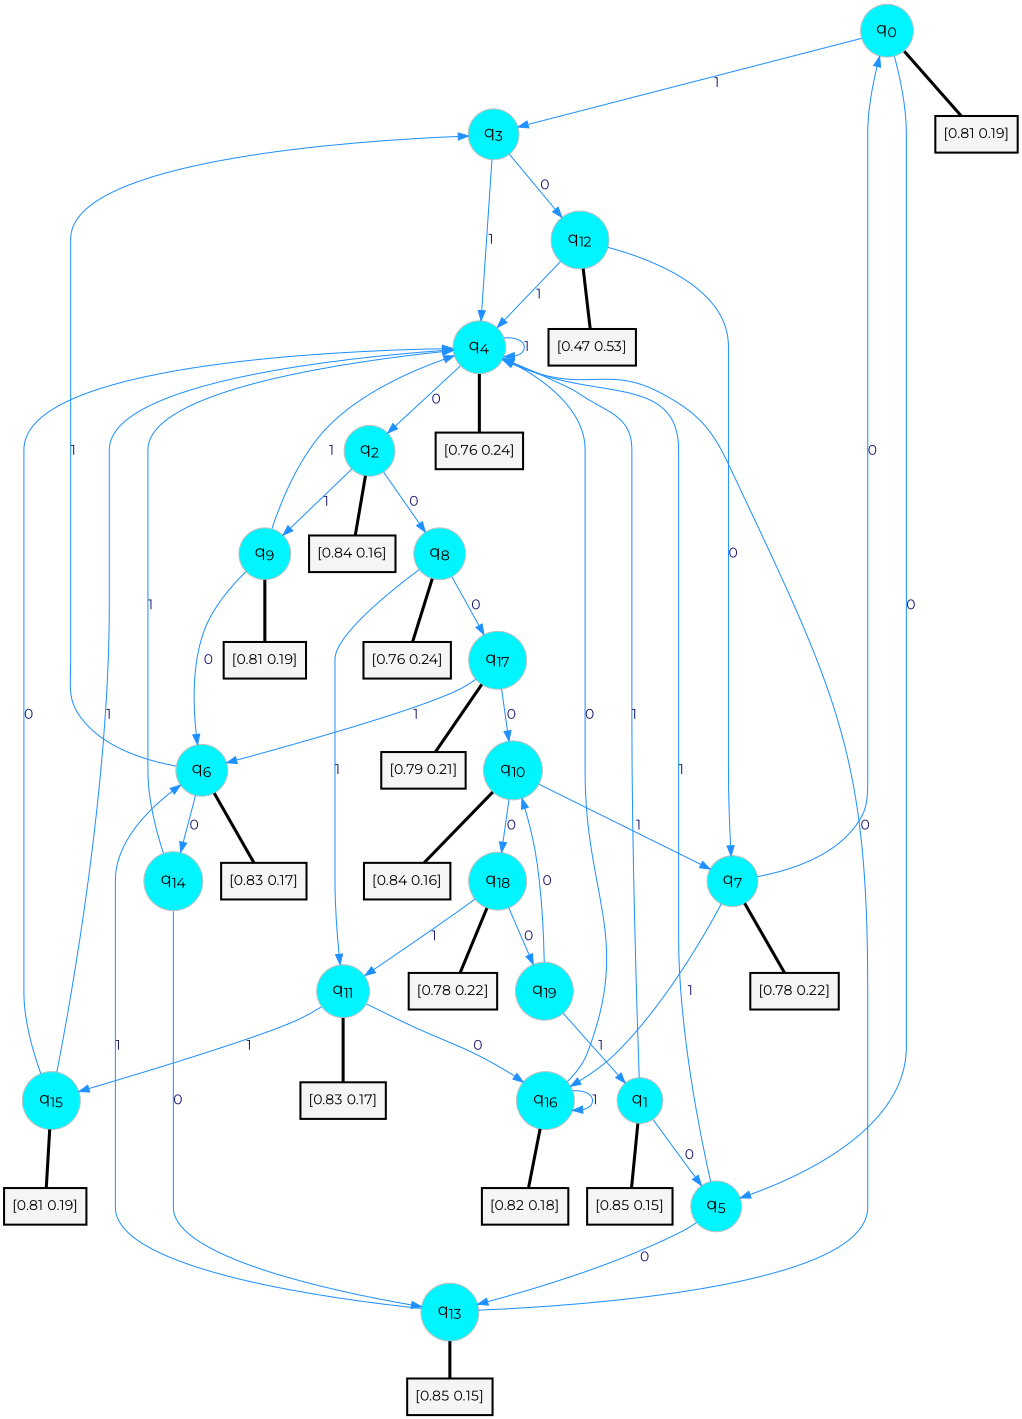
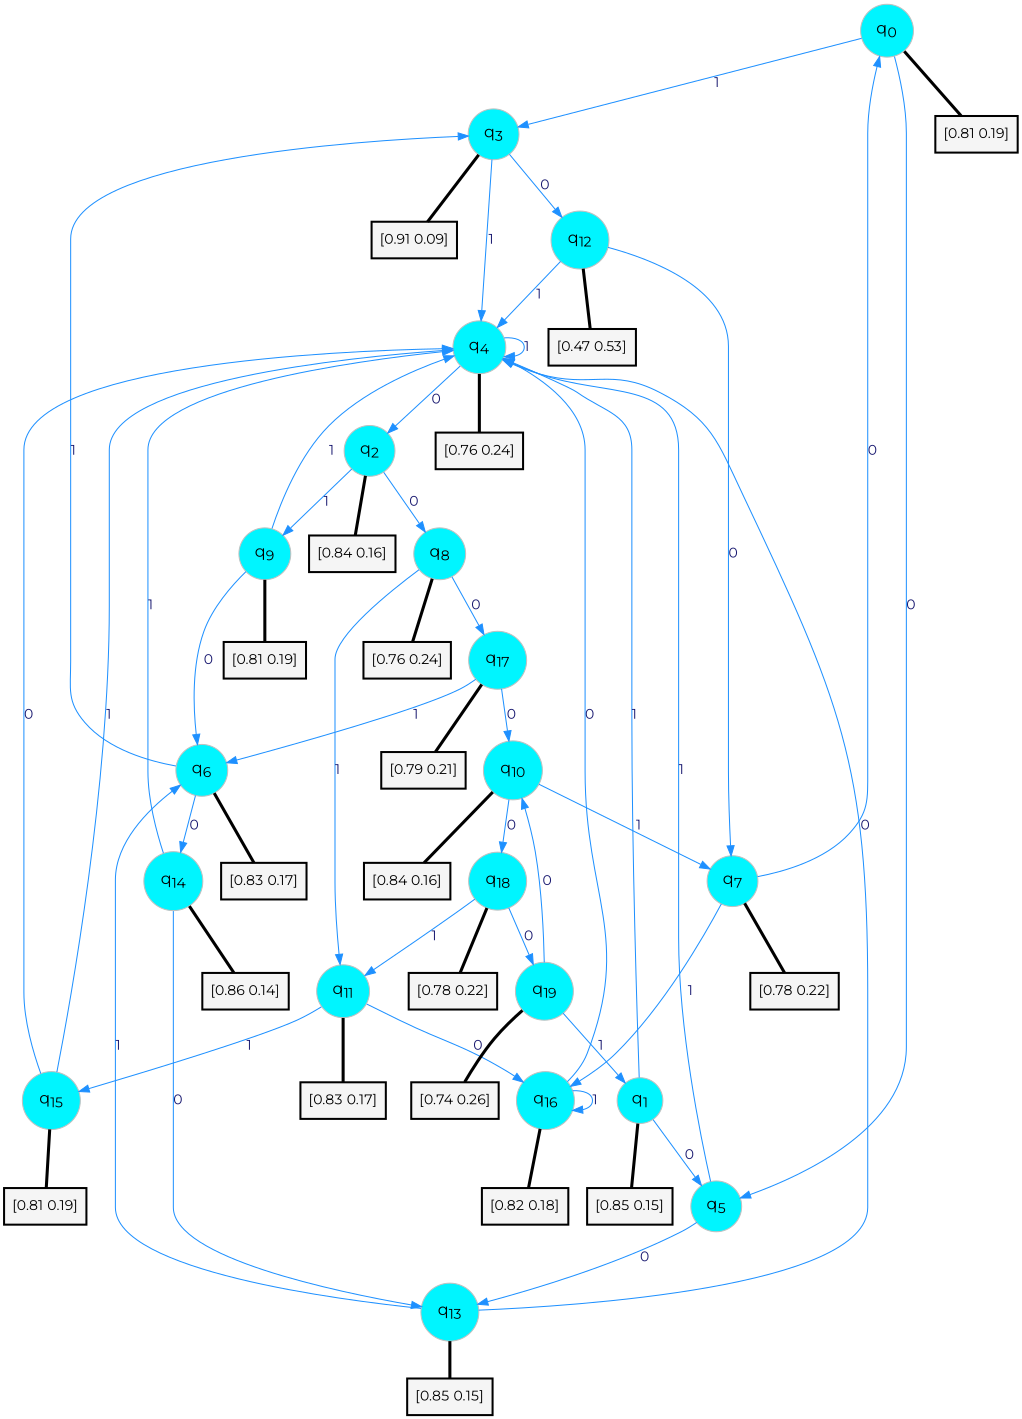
none -> (414, 240)
none -> (246, 991)
none -> (455, 1101)
